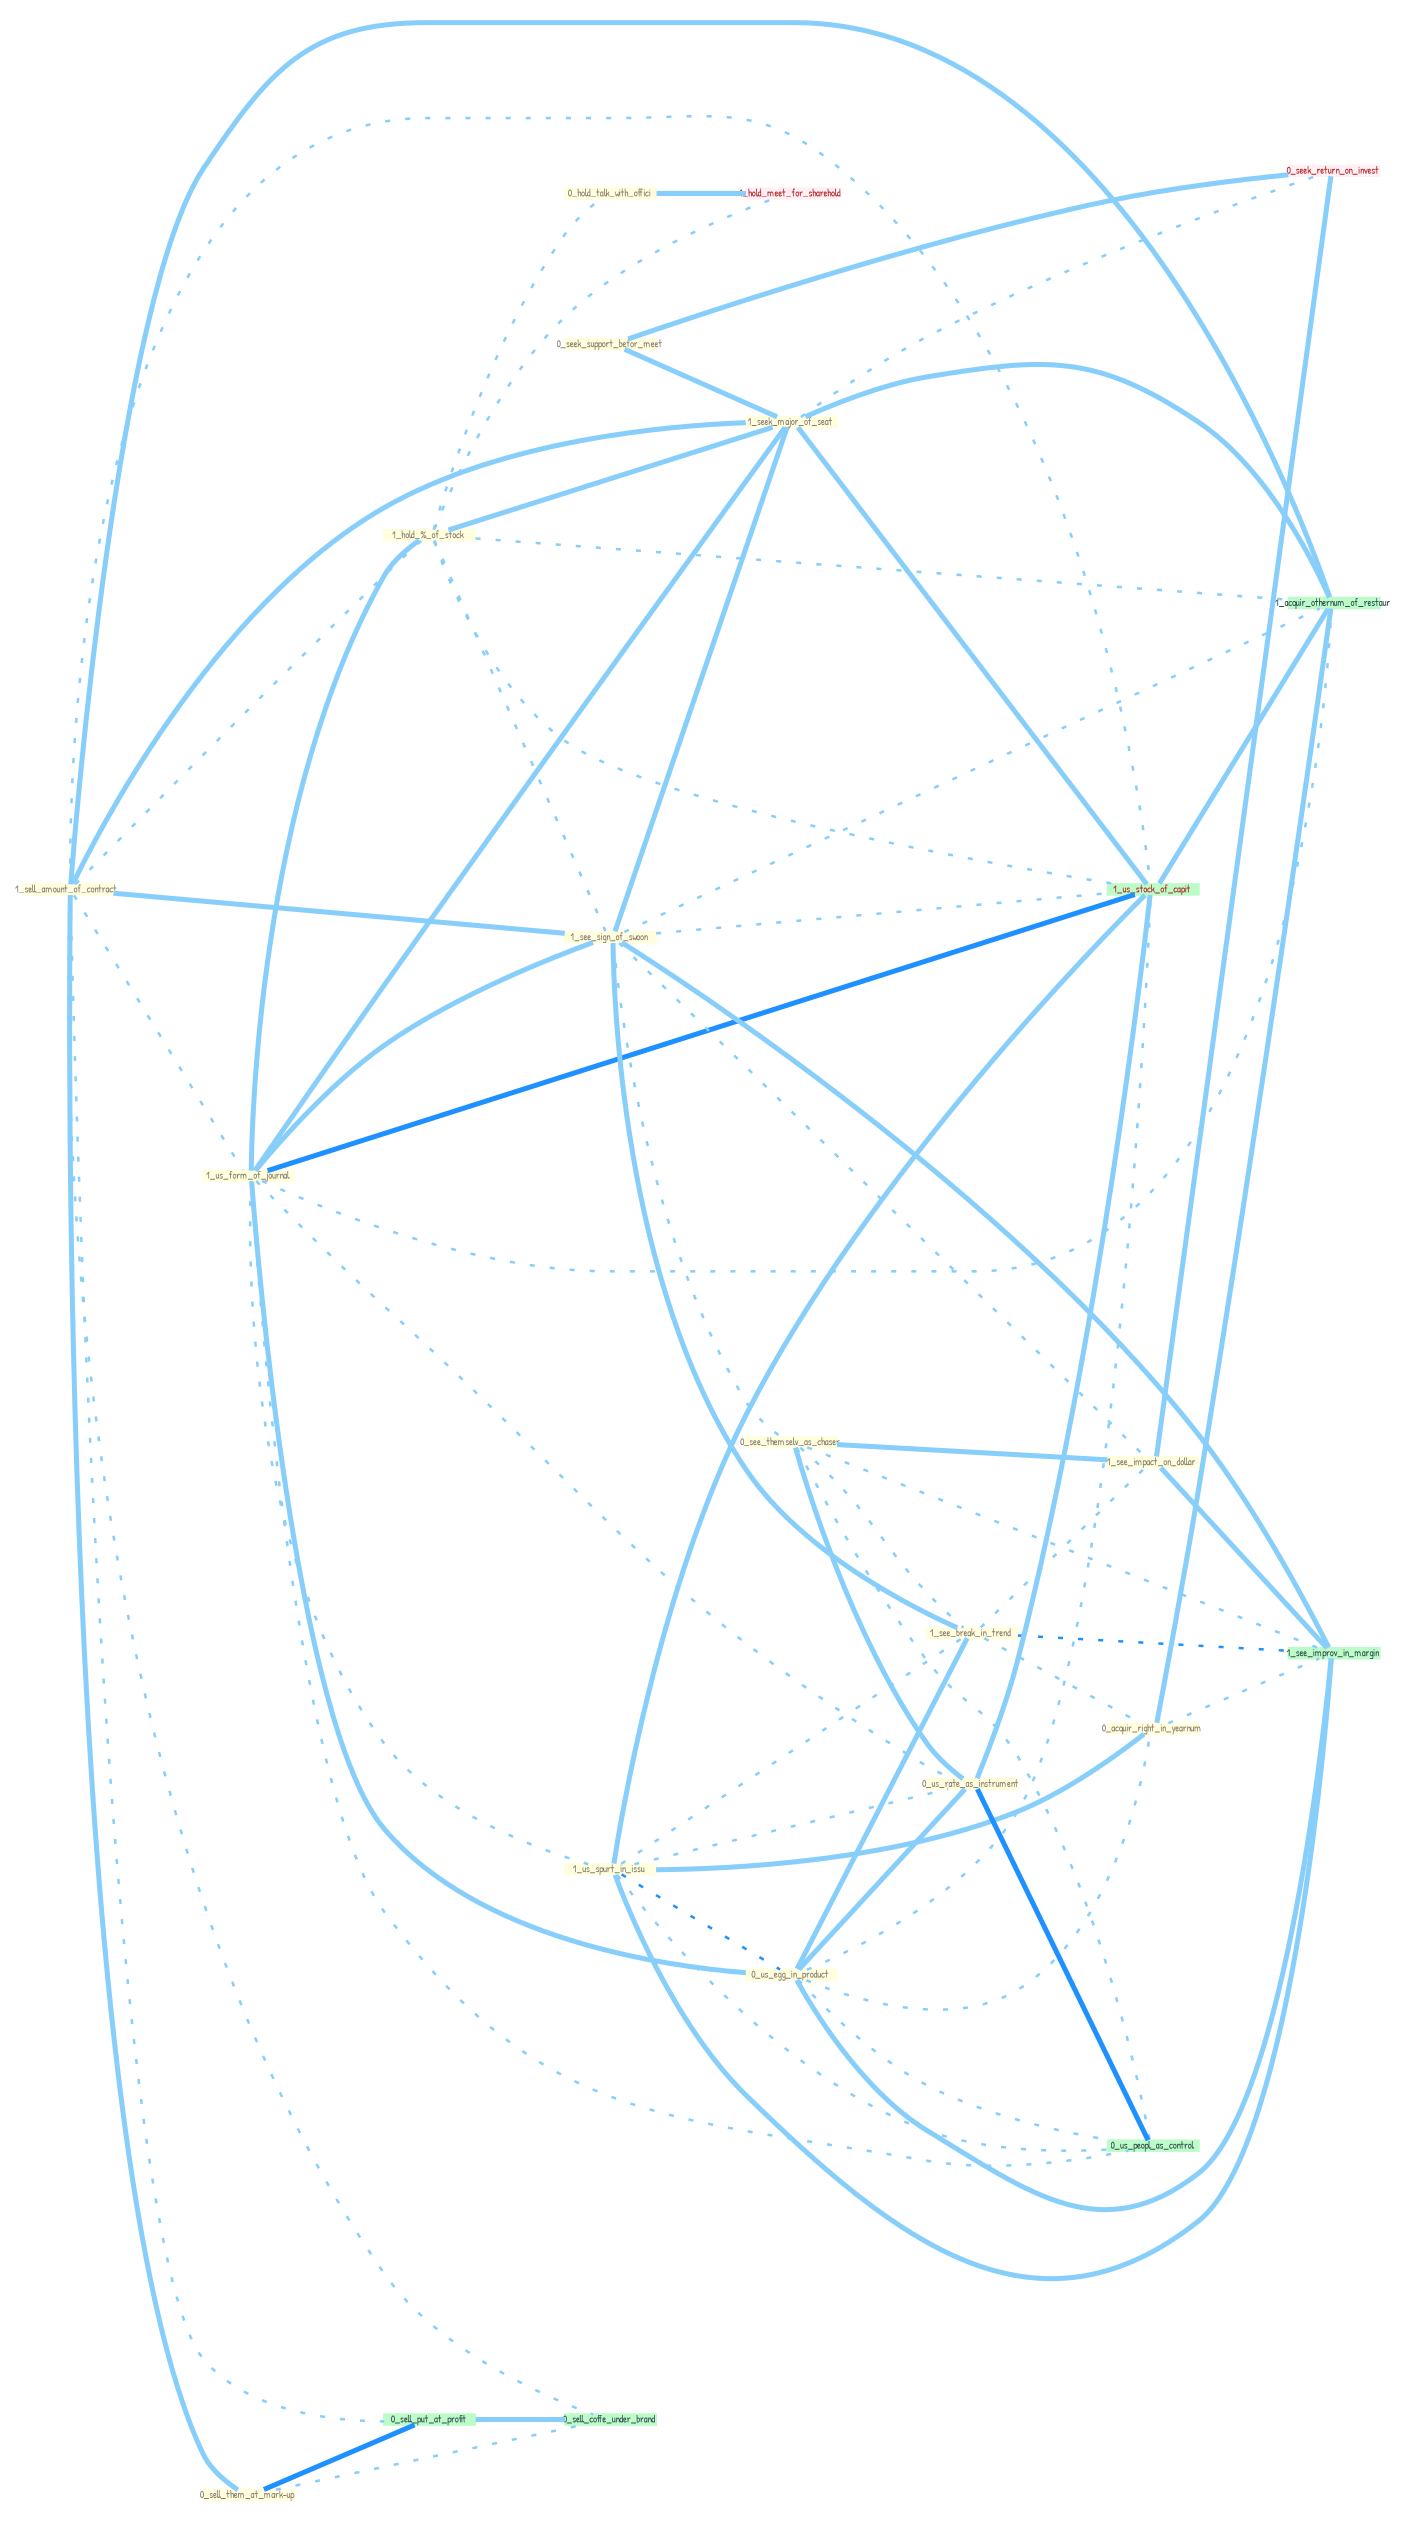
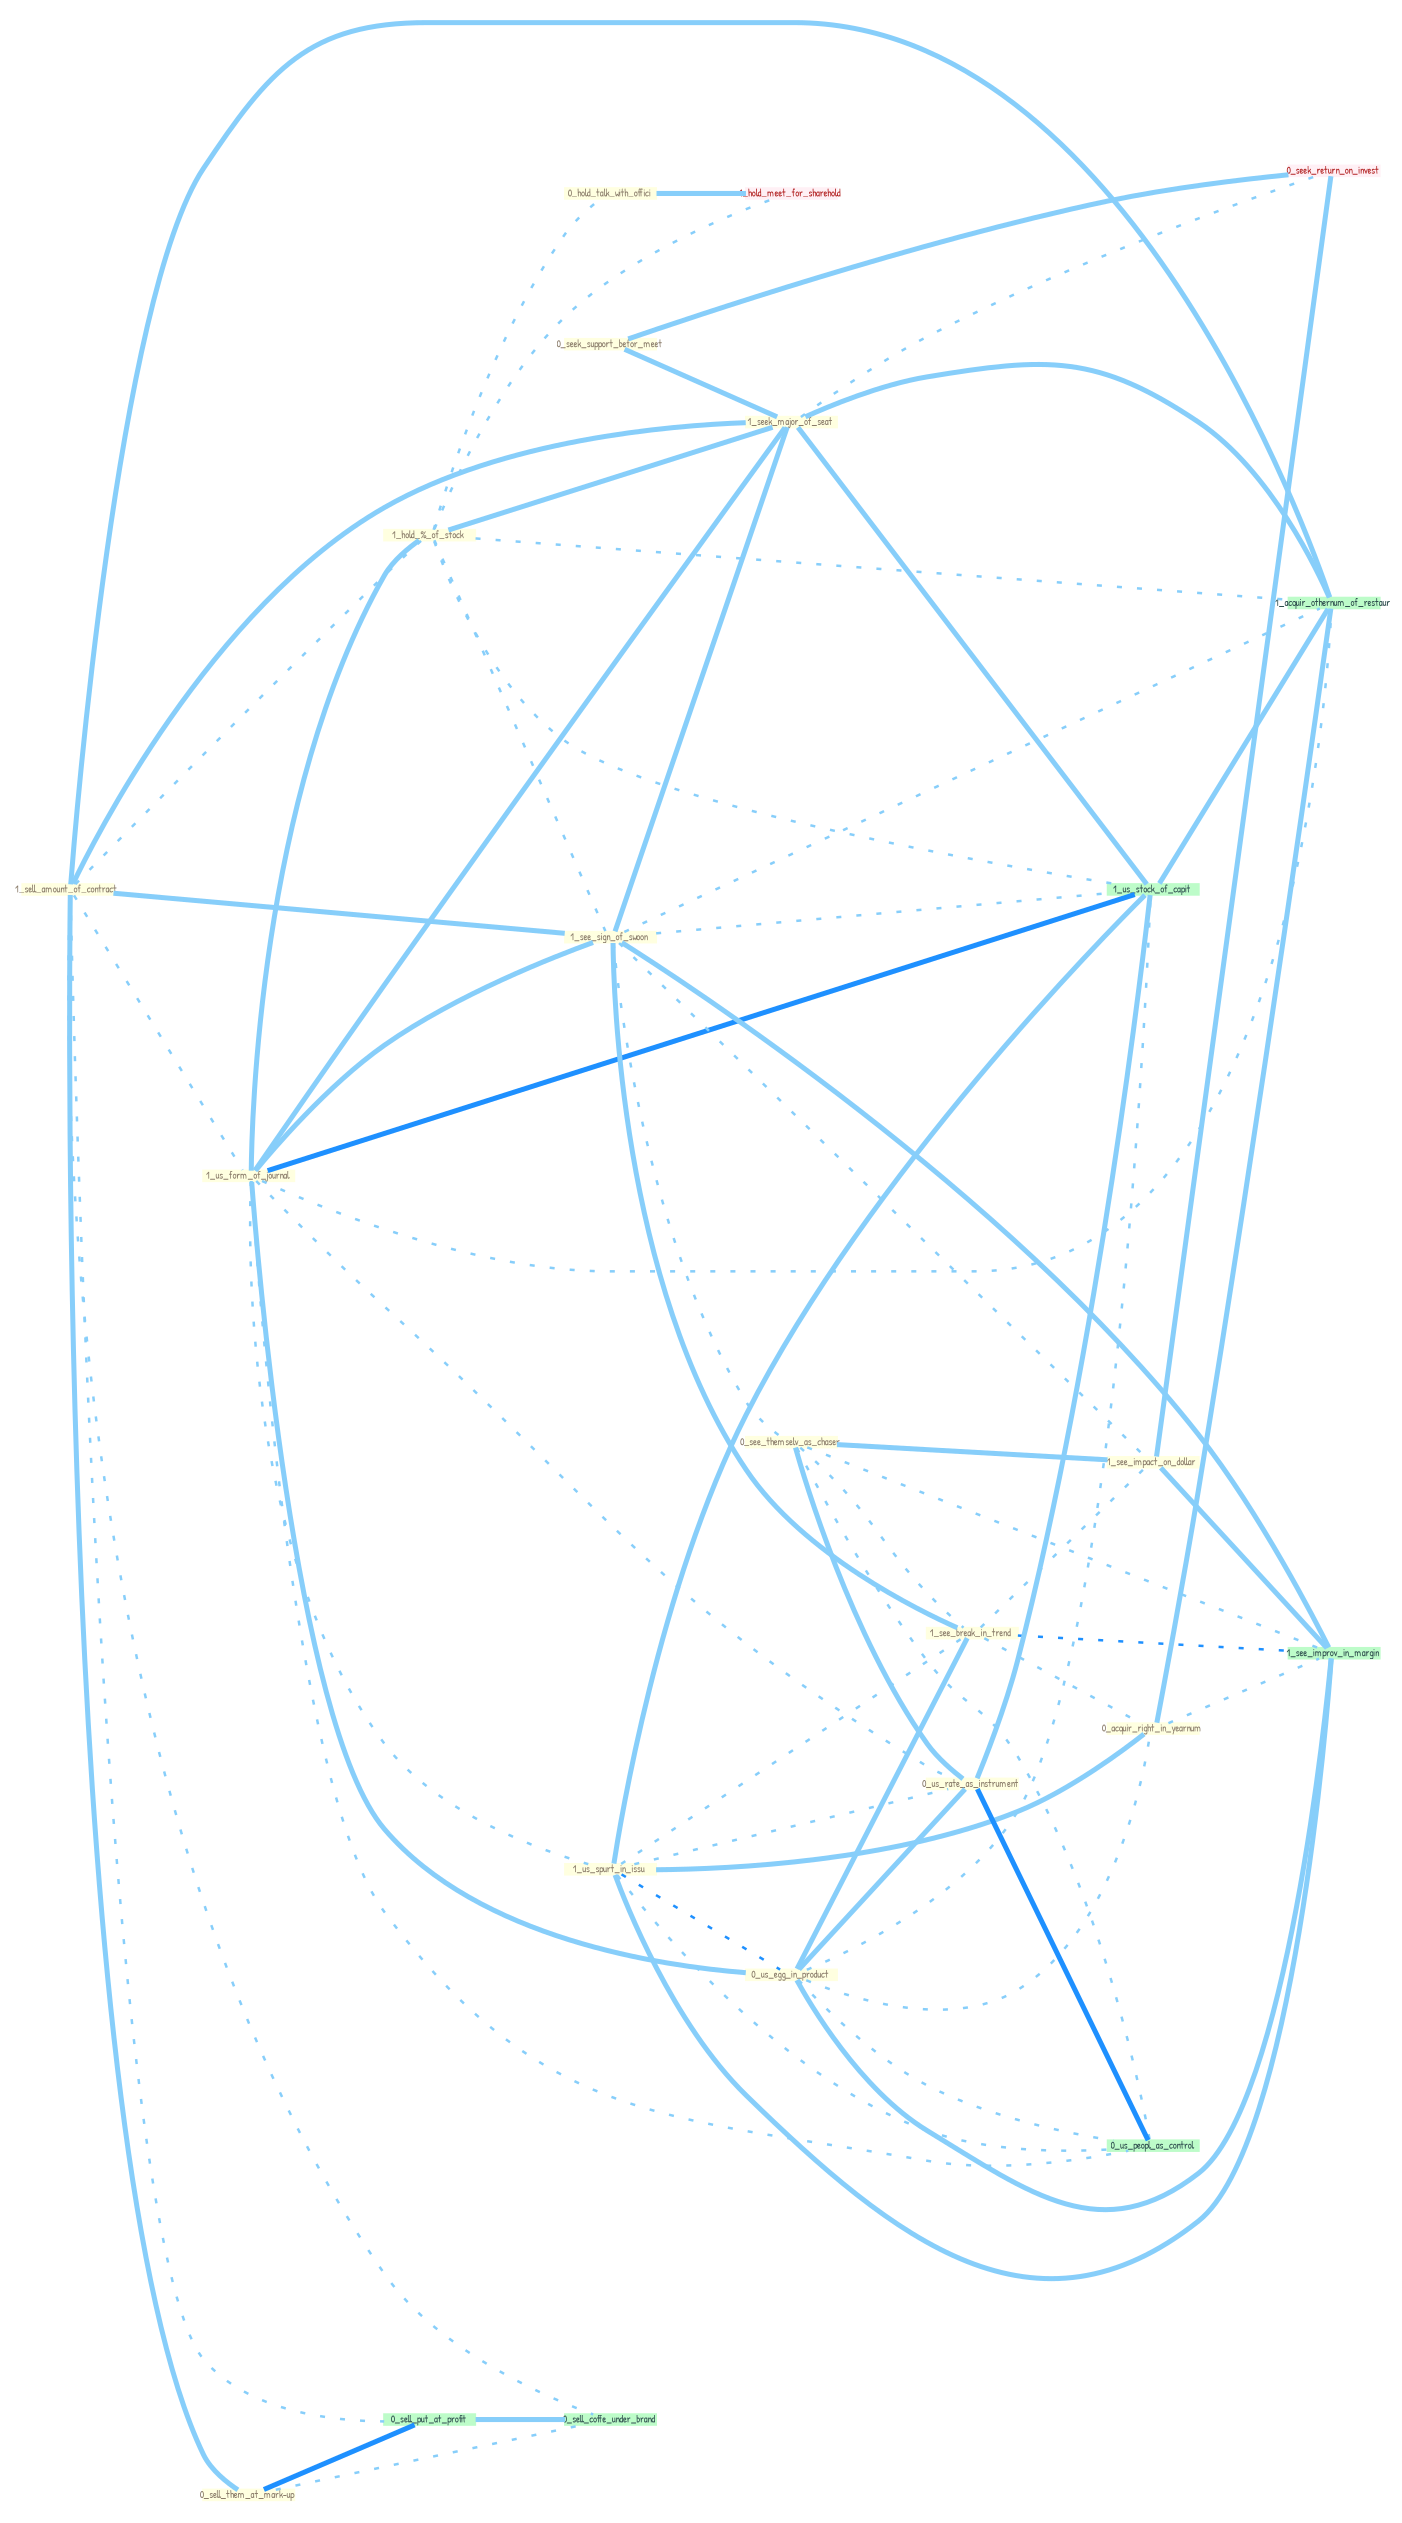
(576, 118) -> none
(1153, 889) -> (1153, 889)
